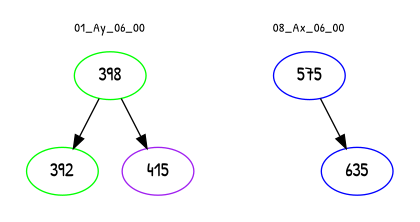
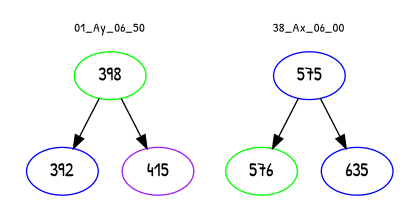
(110, 29) -> (110, 29)
(309, 29) -> (309, 29)
(62, 171) -> (62, 171)
none -> (262, 171)
